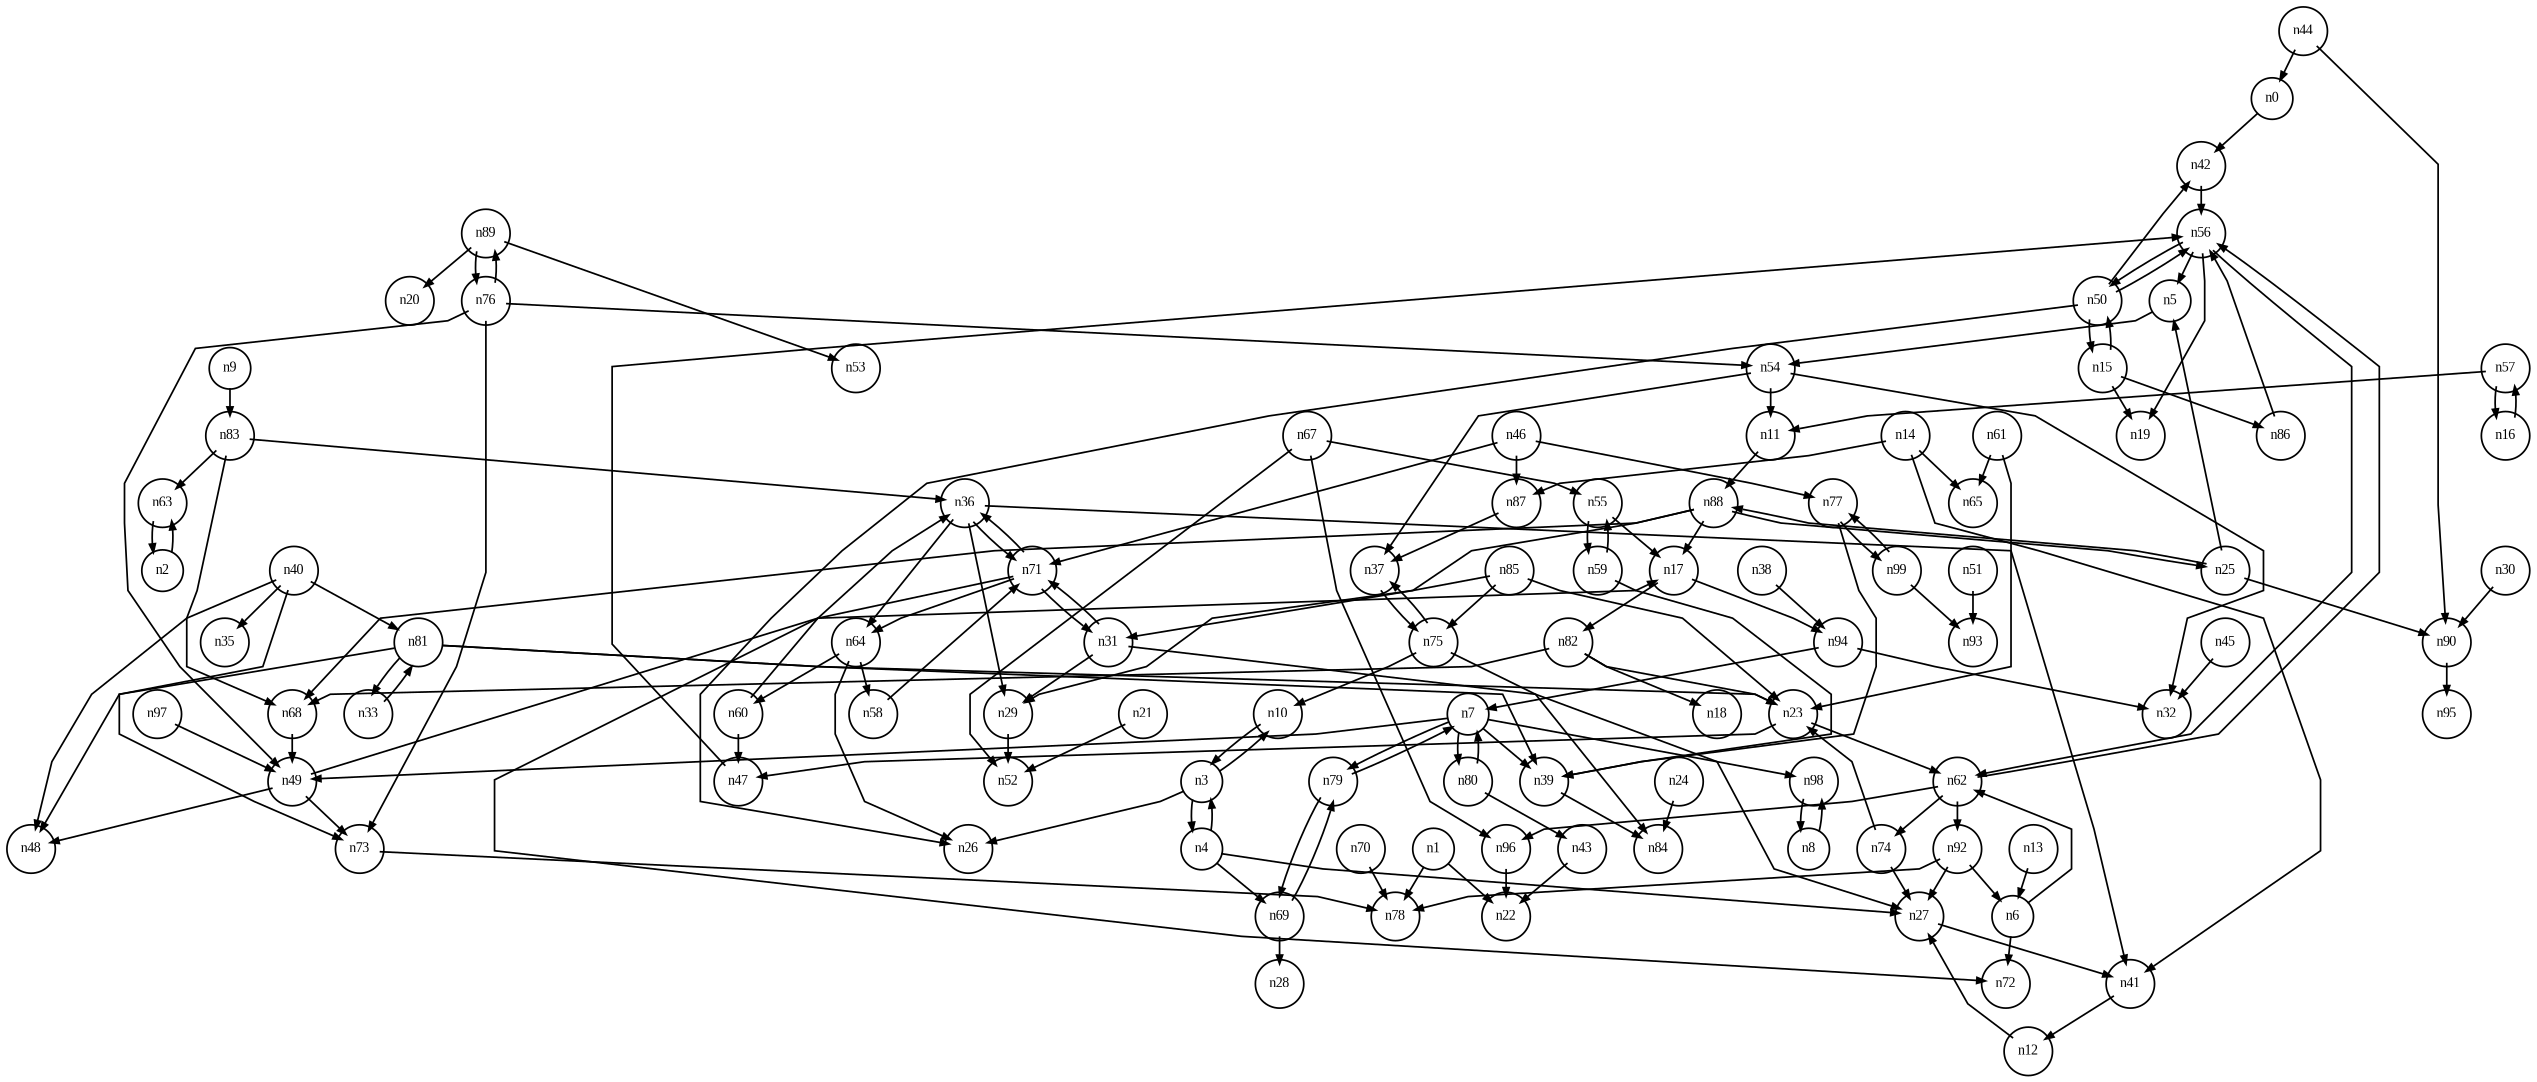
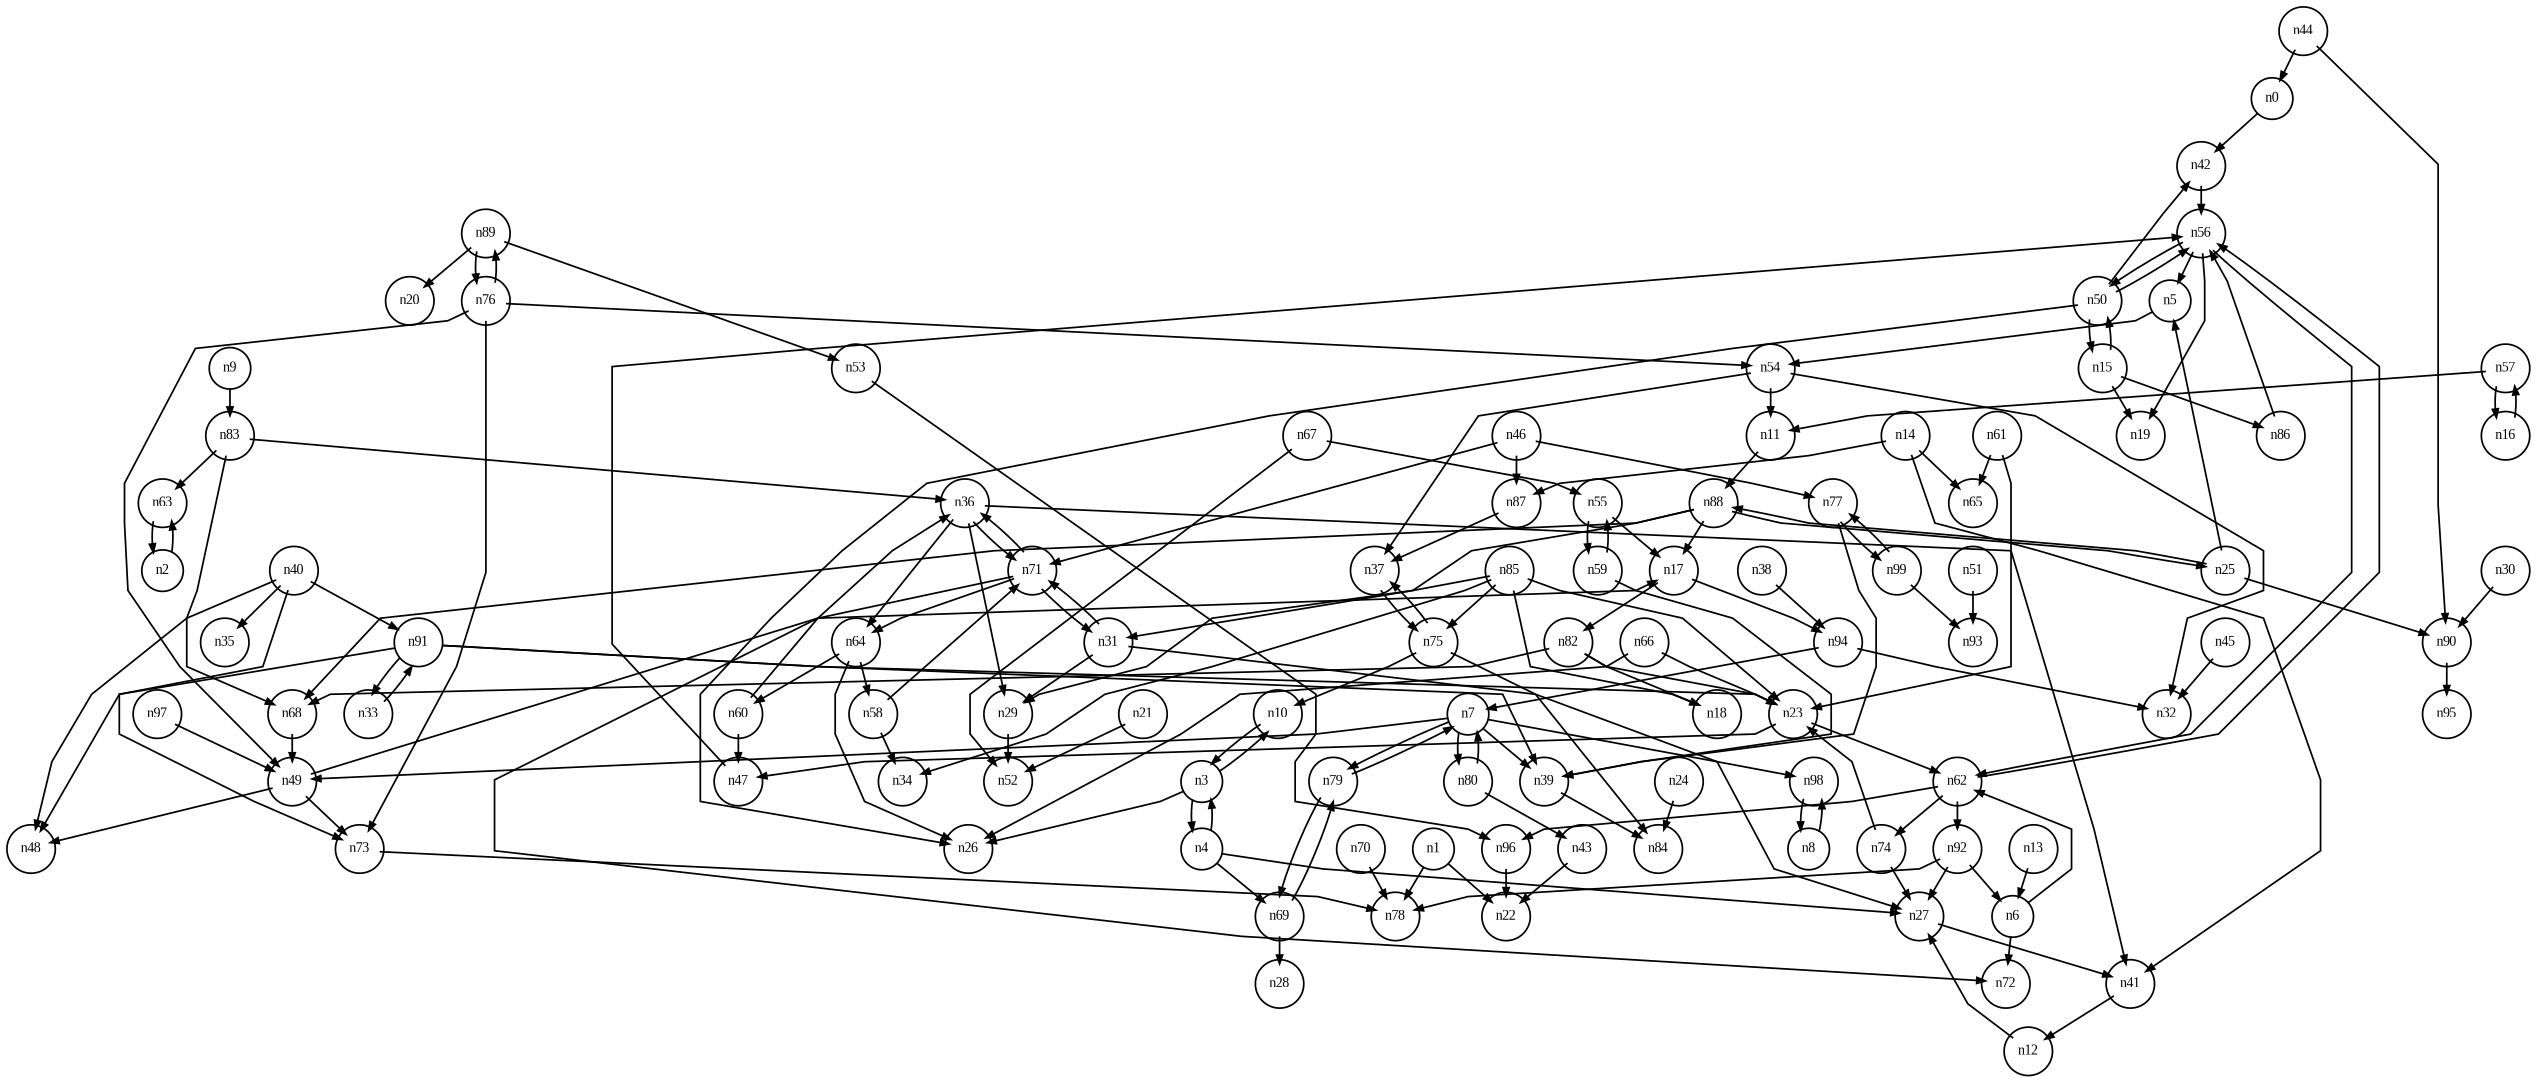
(418, 642) -> (418, 642)
none -> (1644, 642)
(1363, 651) -> (1235, 637)
none -> (1591, 678)
none -> (903, 782)
